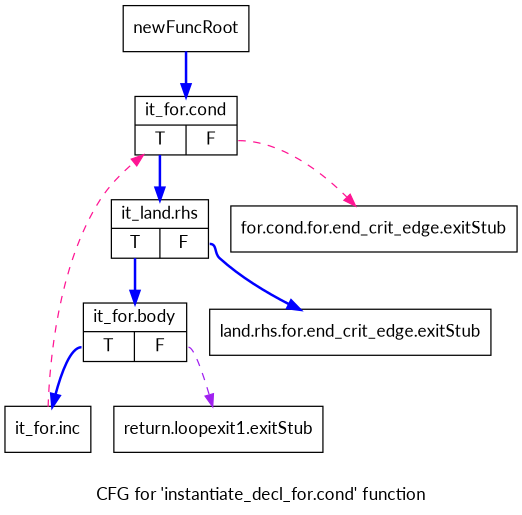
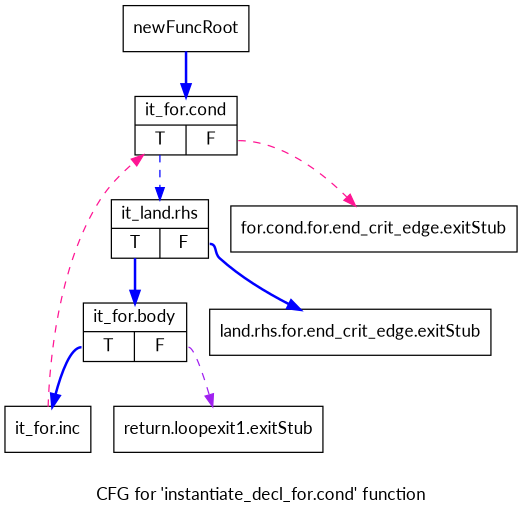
(160, 171) -> (160, 171)
